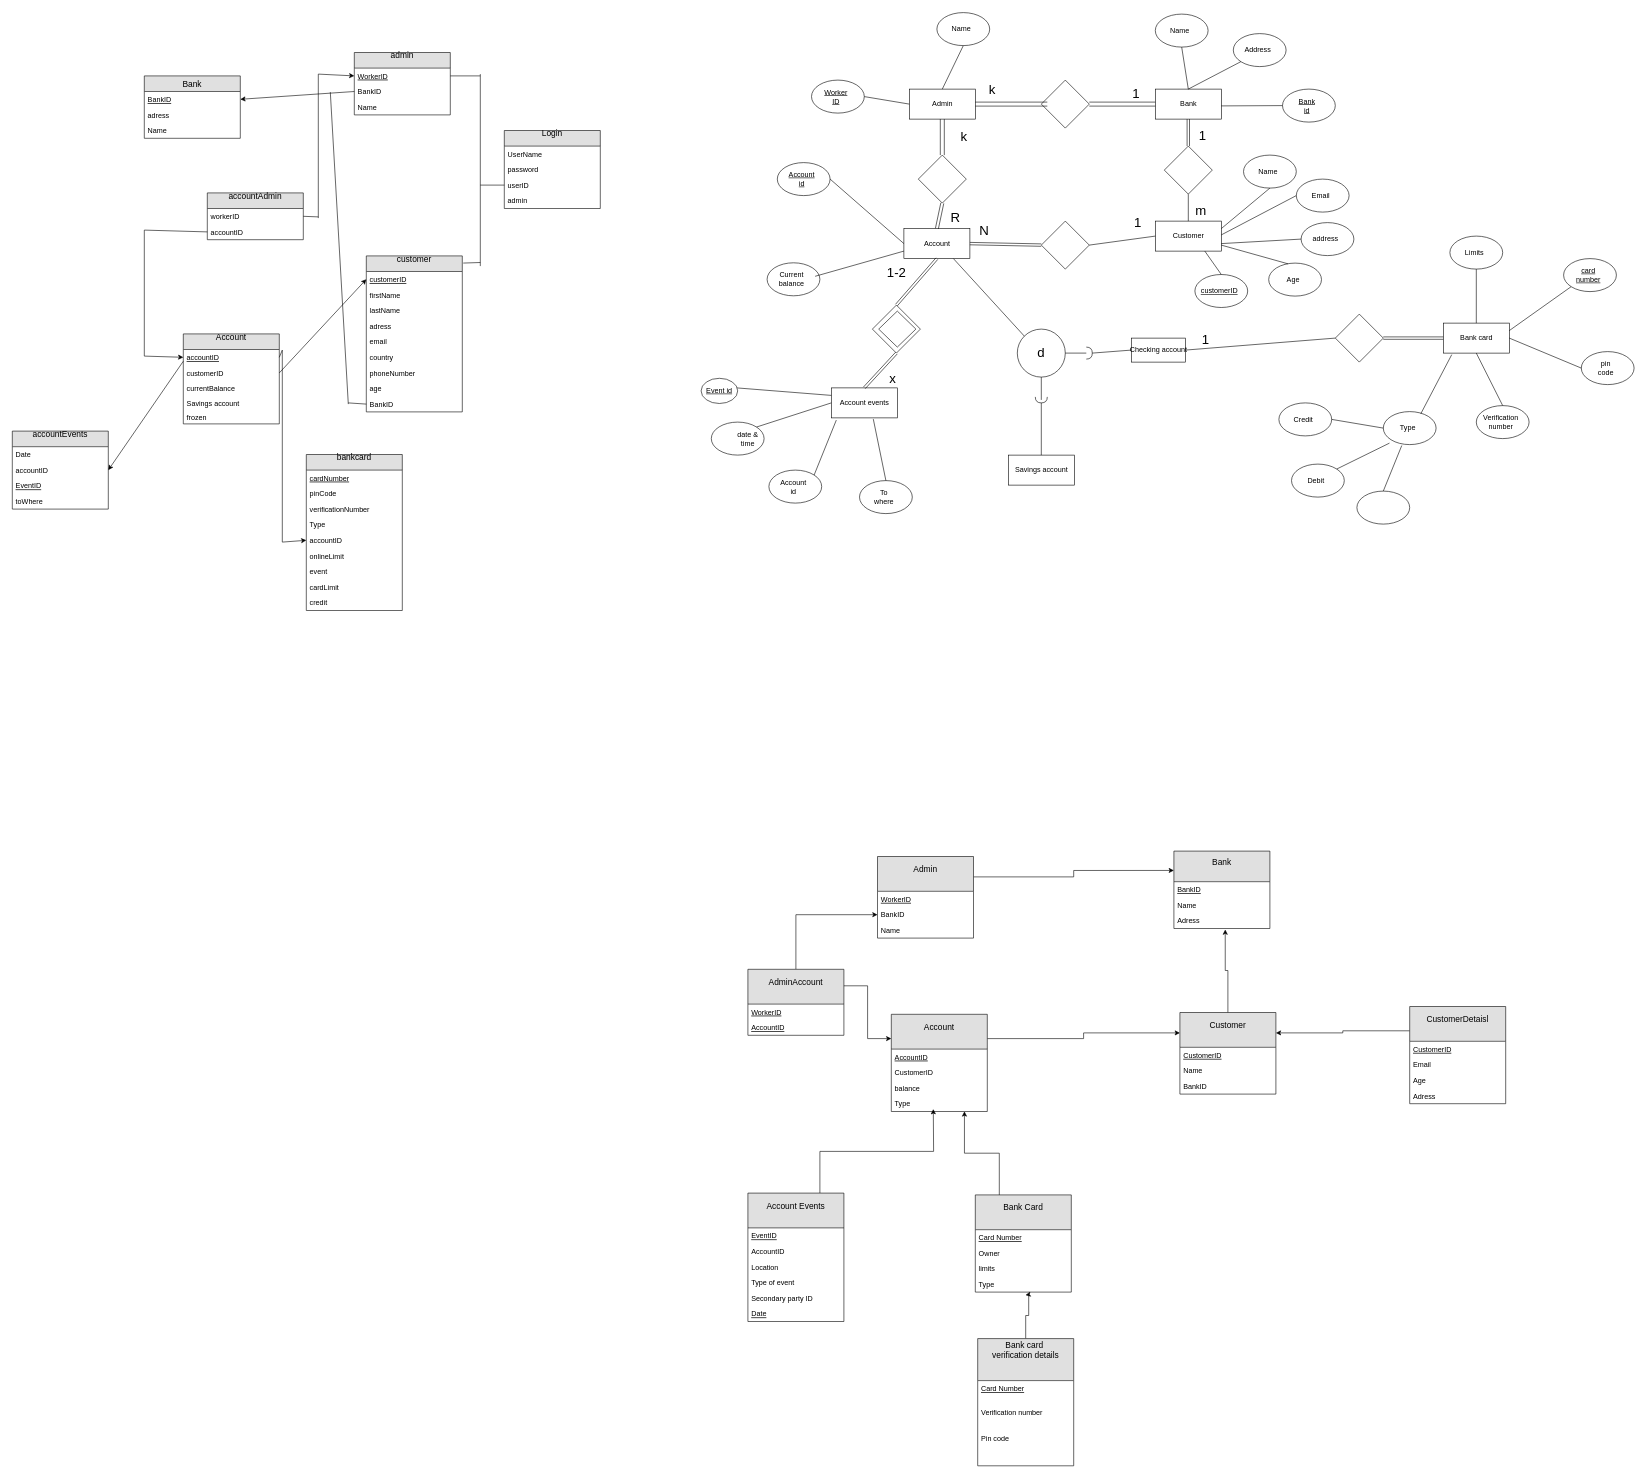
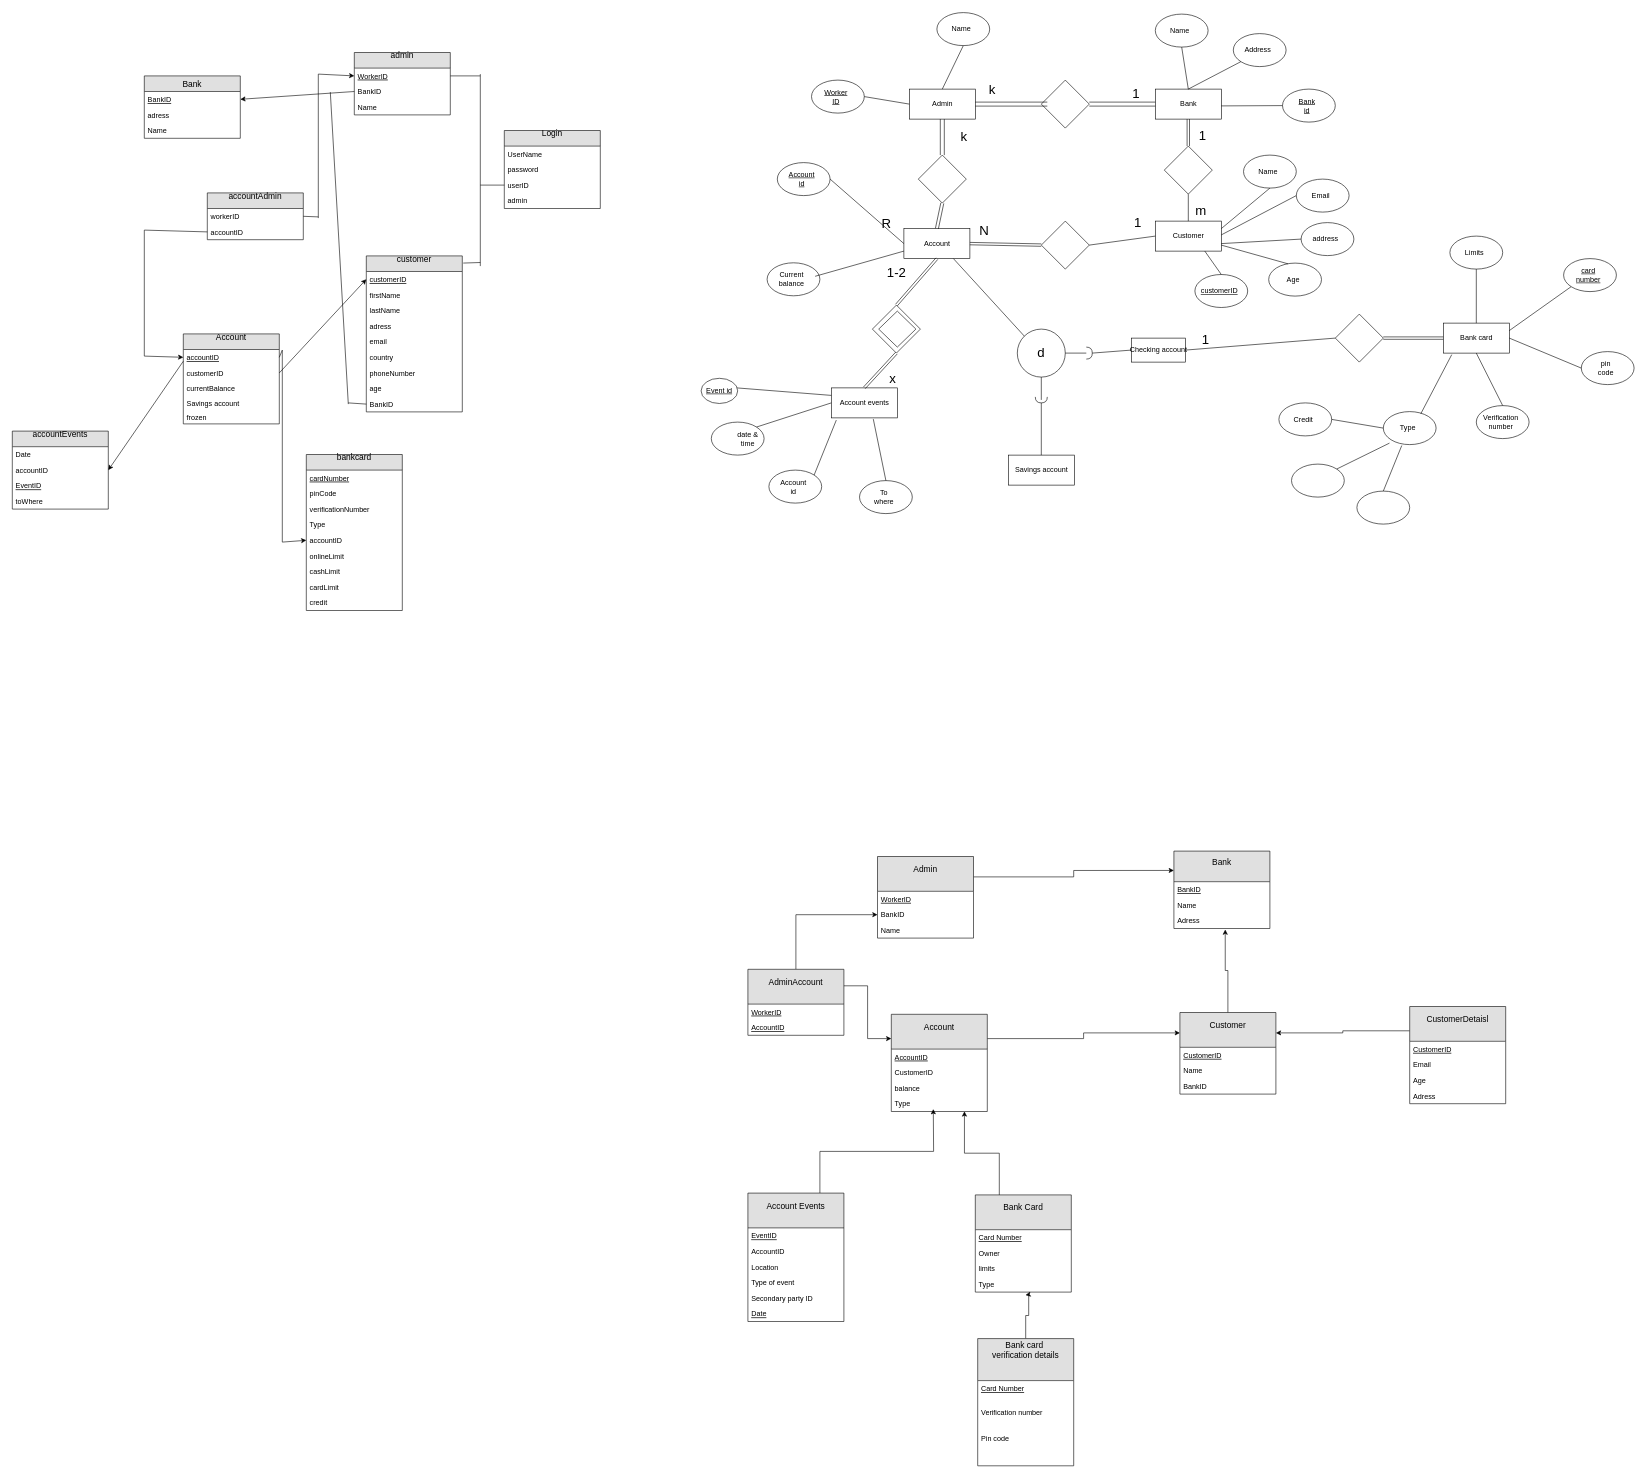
(959, 218) -> (890, 224)
(1316, 481) -> none
(320, 572) -> (326, 572)
